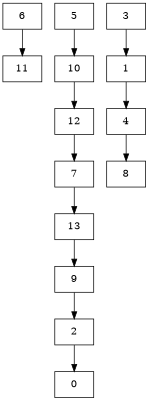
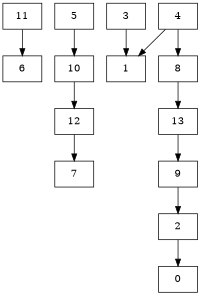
(22, 39) -> (22, 39)
(126, 92) -> (155, 40)
(74, 197) -> (178, 92)
